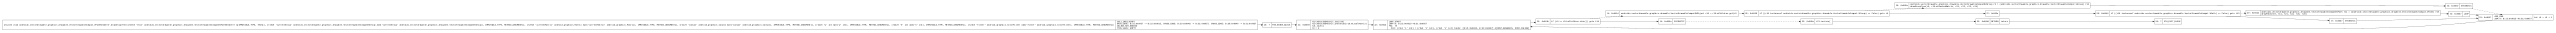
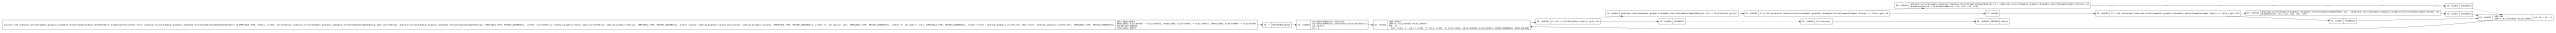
(2466, 14) -> (2466, 14)
(2168, 21) -> none
